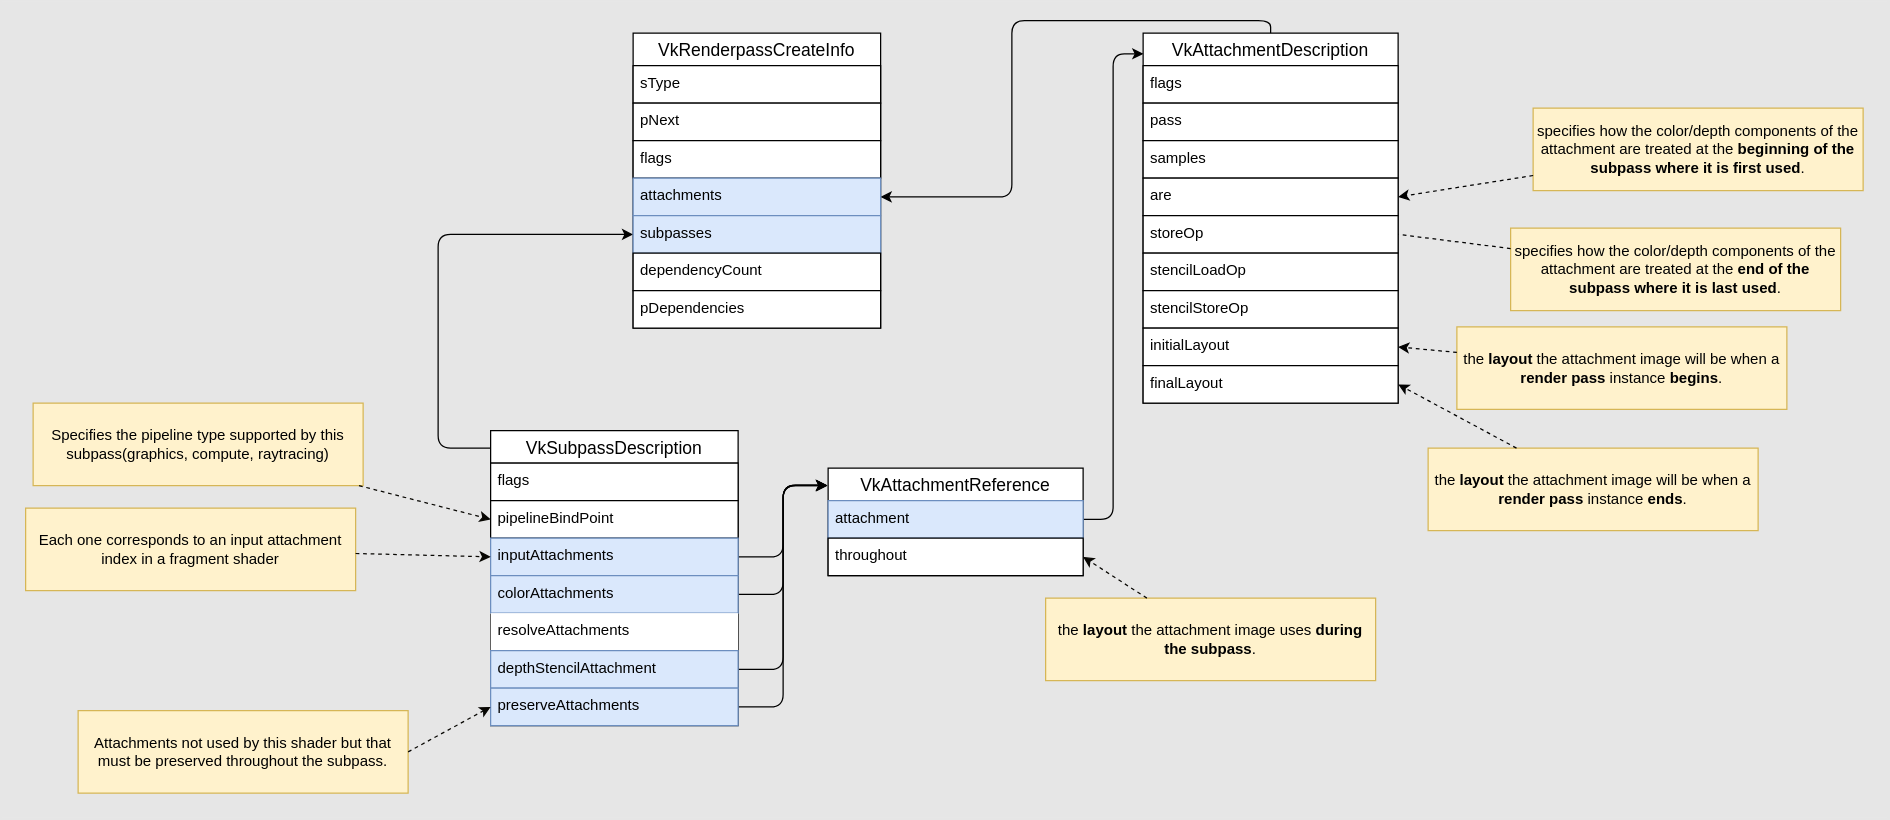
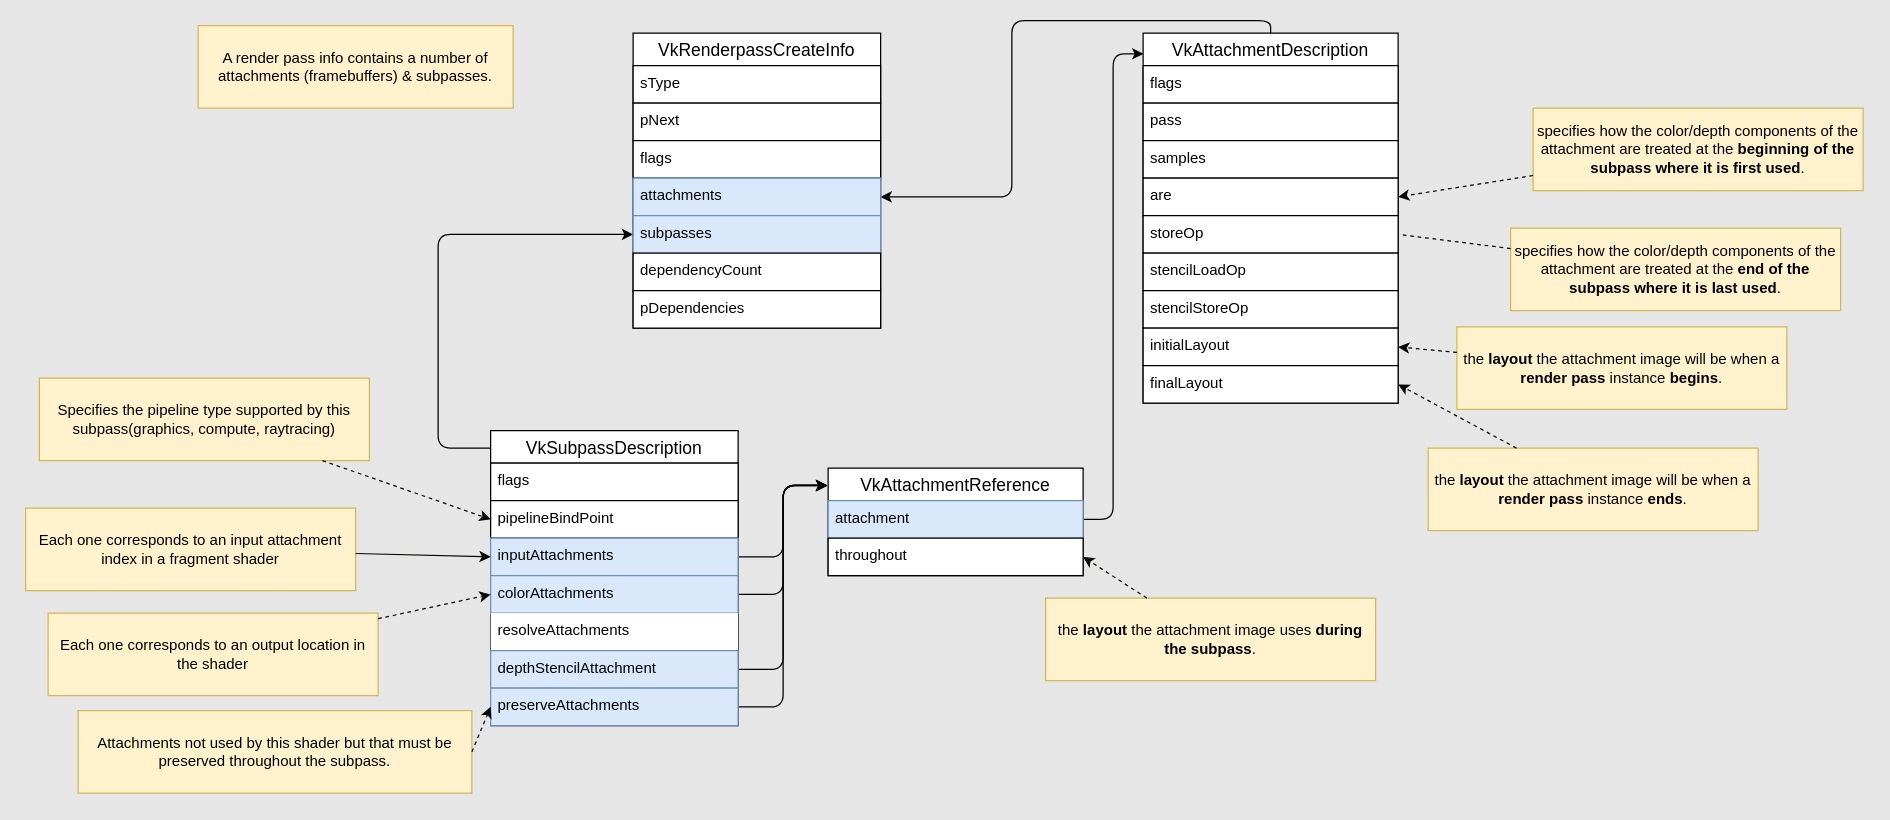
none -> (356, 67)
(198, 444) -> (204, 419)
(420, 555) -> (420, 555)
none -> (430, 607)
none -> (213, 654)
(243, 752) -> (275, 752)
